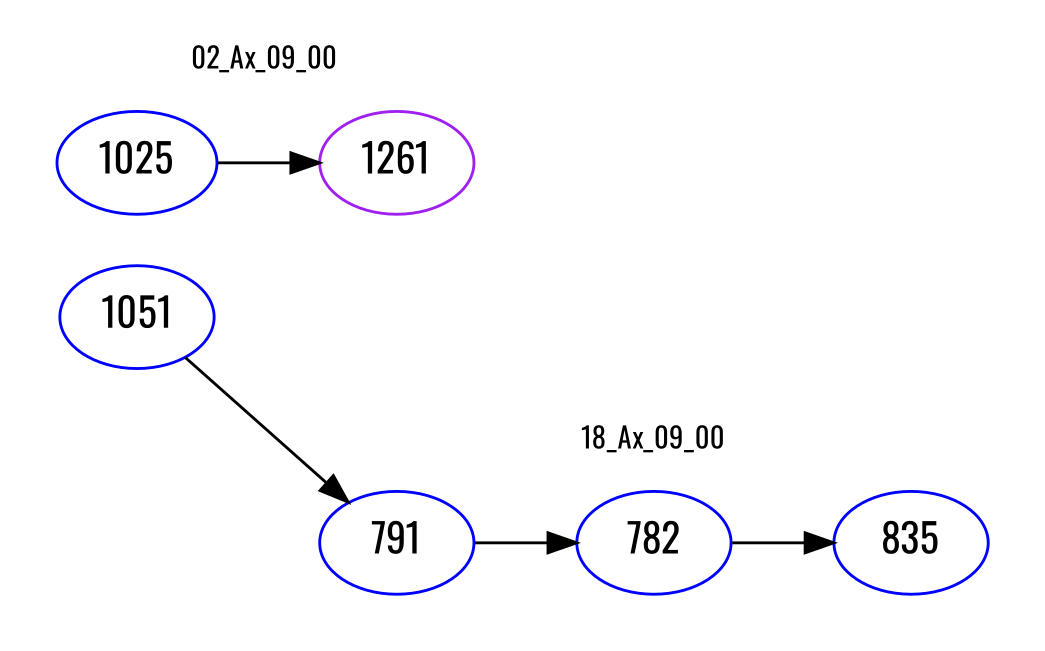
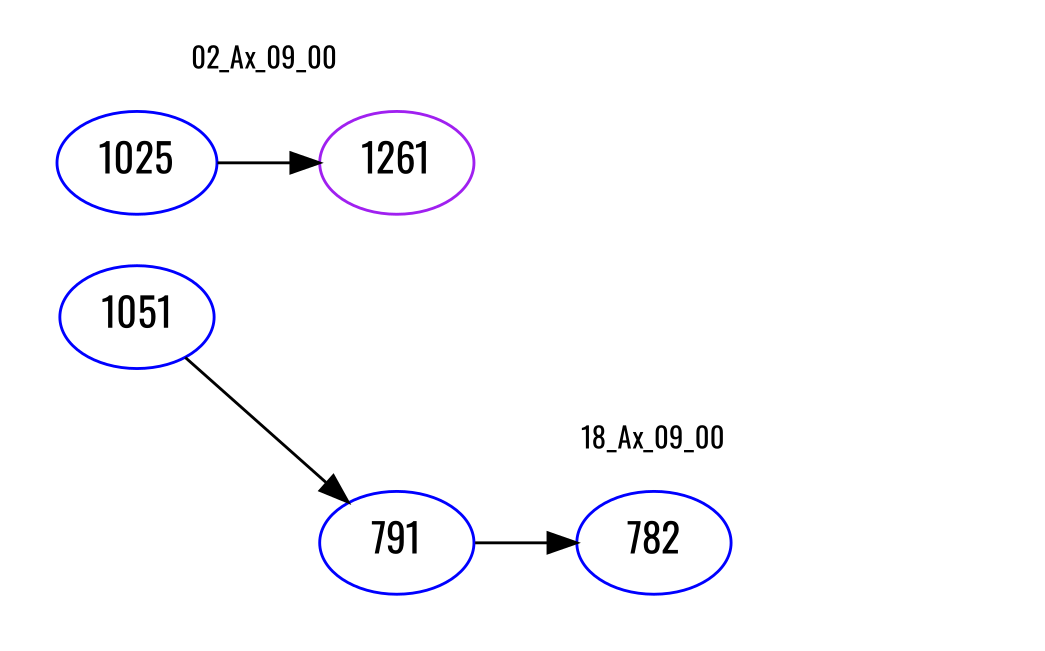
(911, 543) -> none
